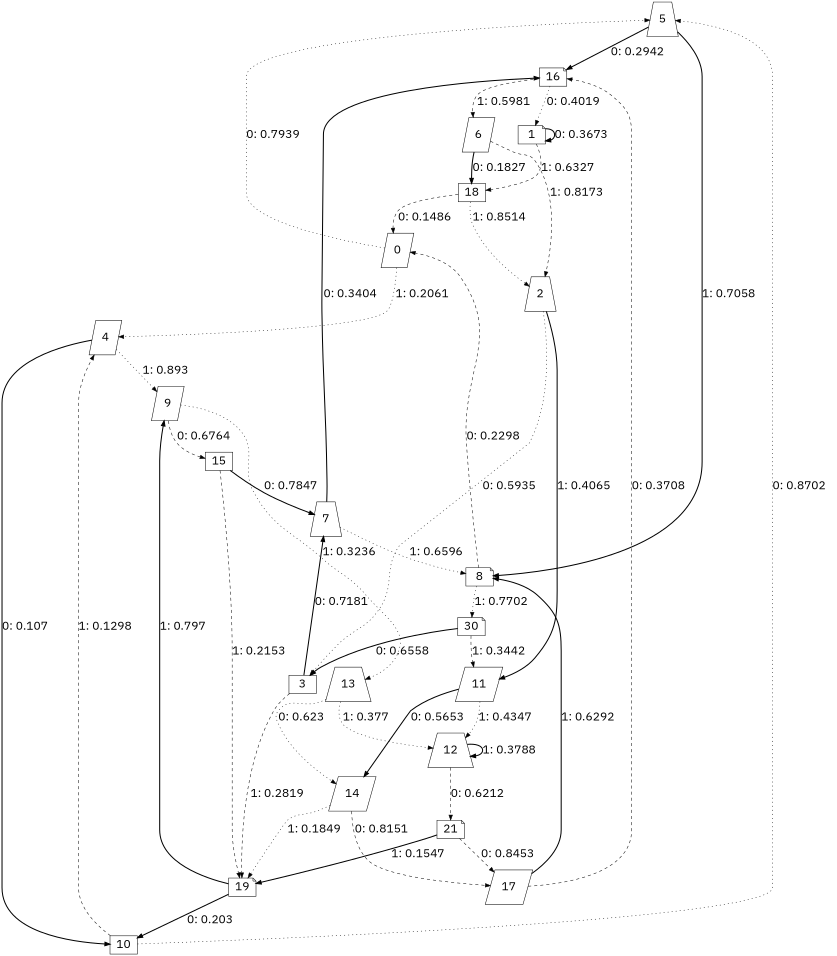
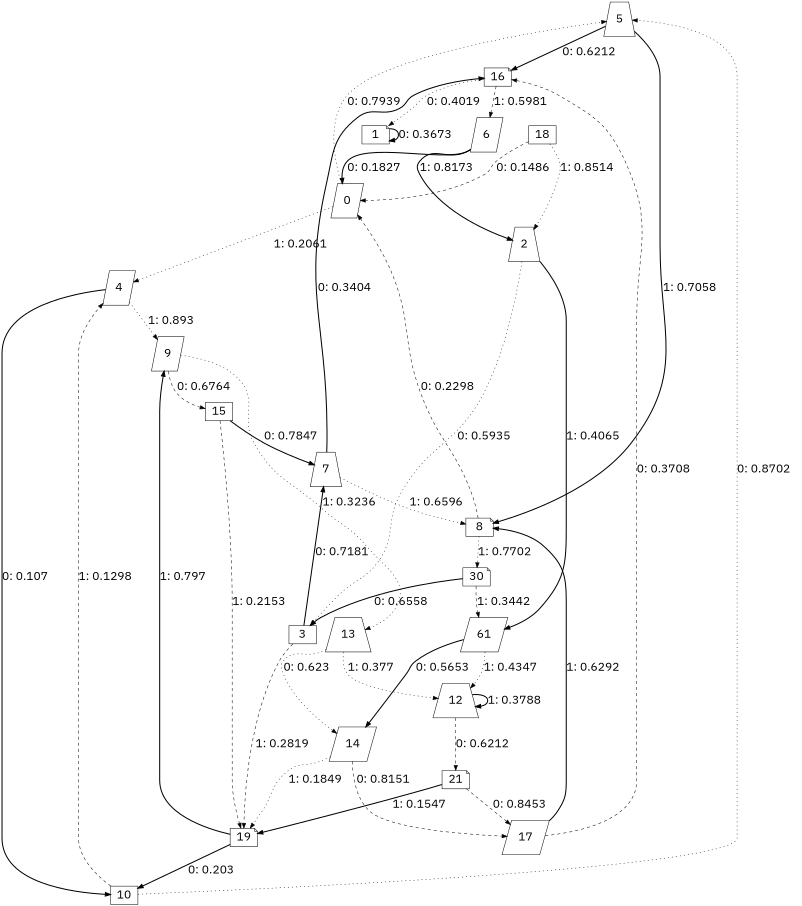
(642, 52) -> (594, 52)
(472, 165) -> (399, 153)
(530, 179) -> none
(548, 190) -> (429, 188)
(479, 684) -> (484, 635)
